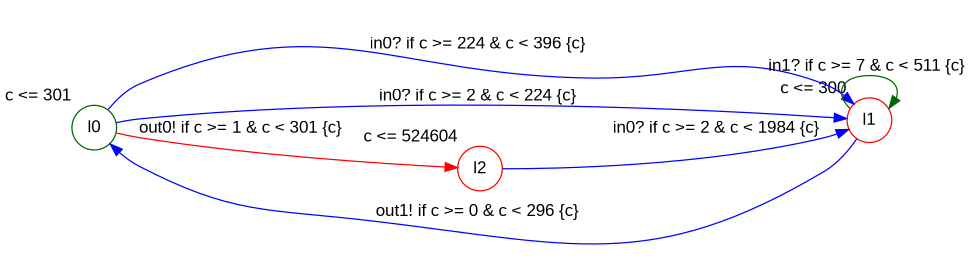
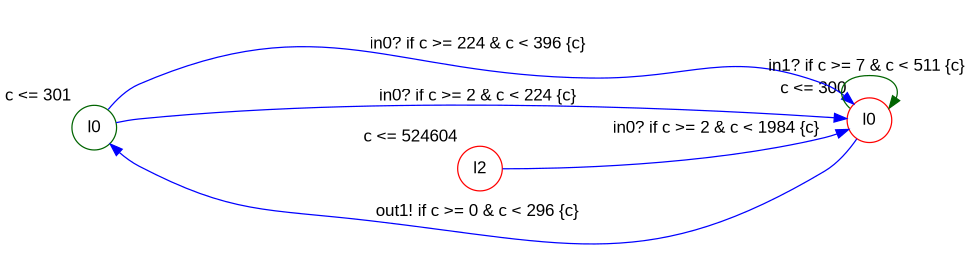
(869, 120) -> (869, 120)
(280, 155) -> none
